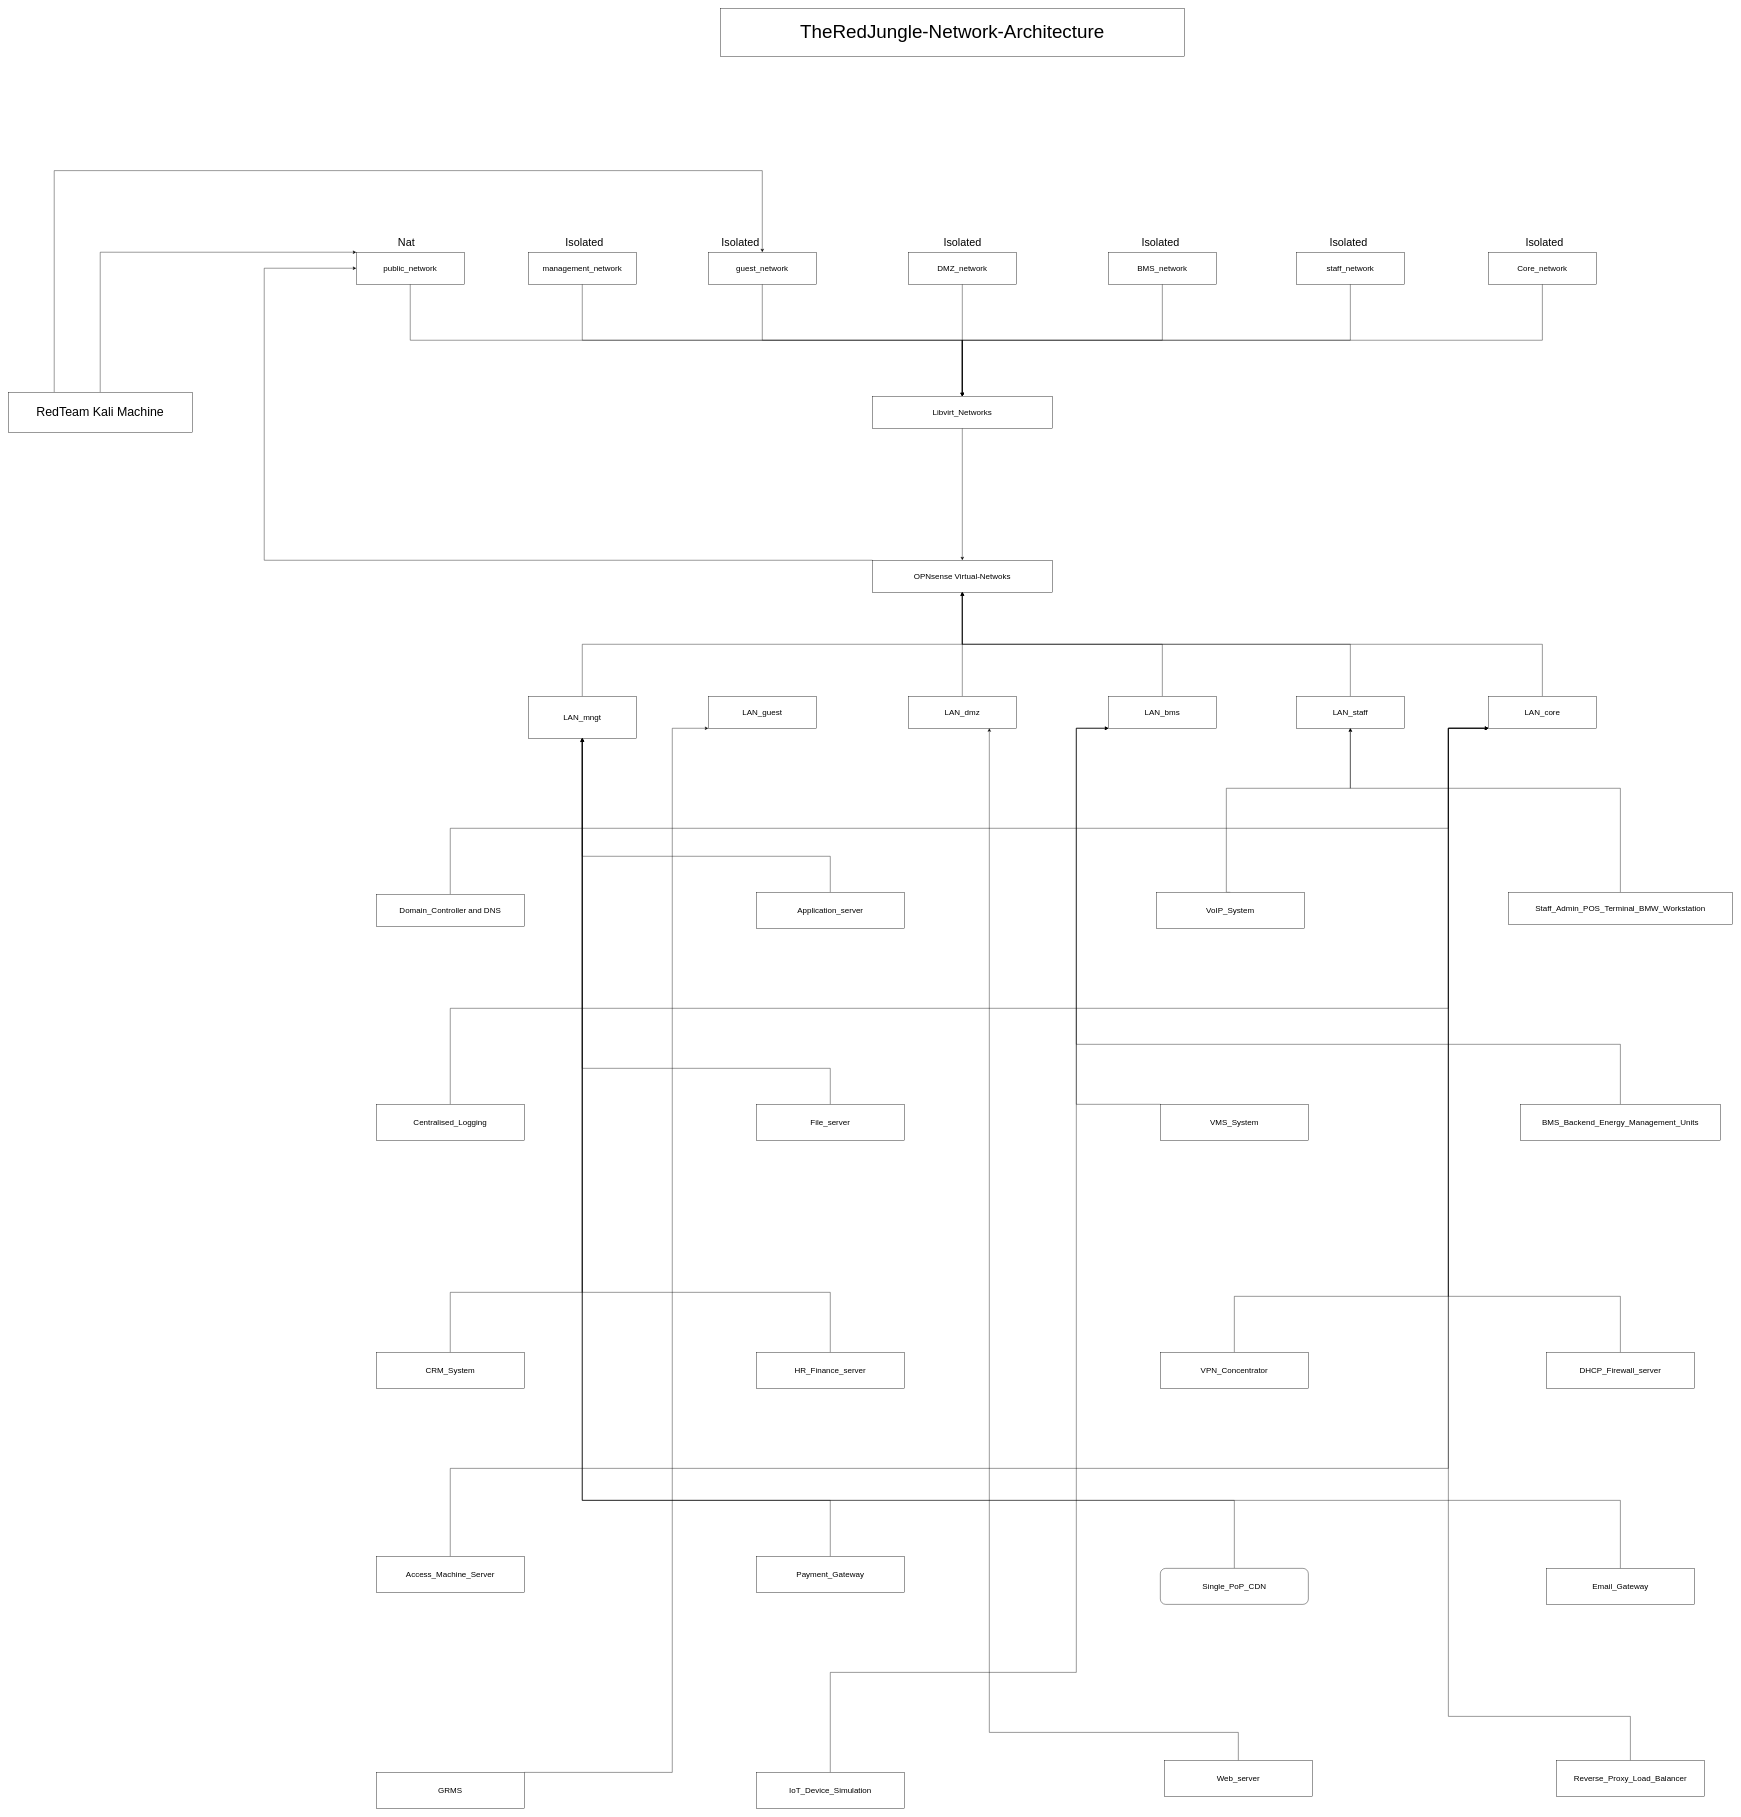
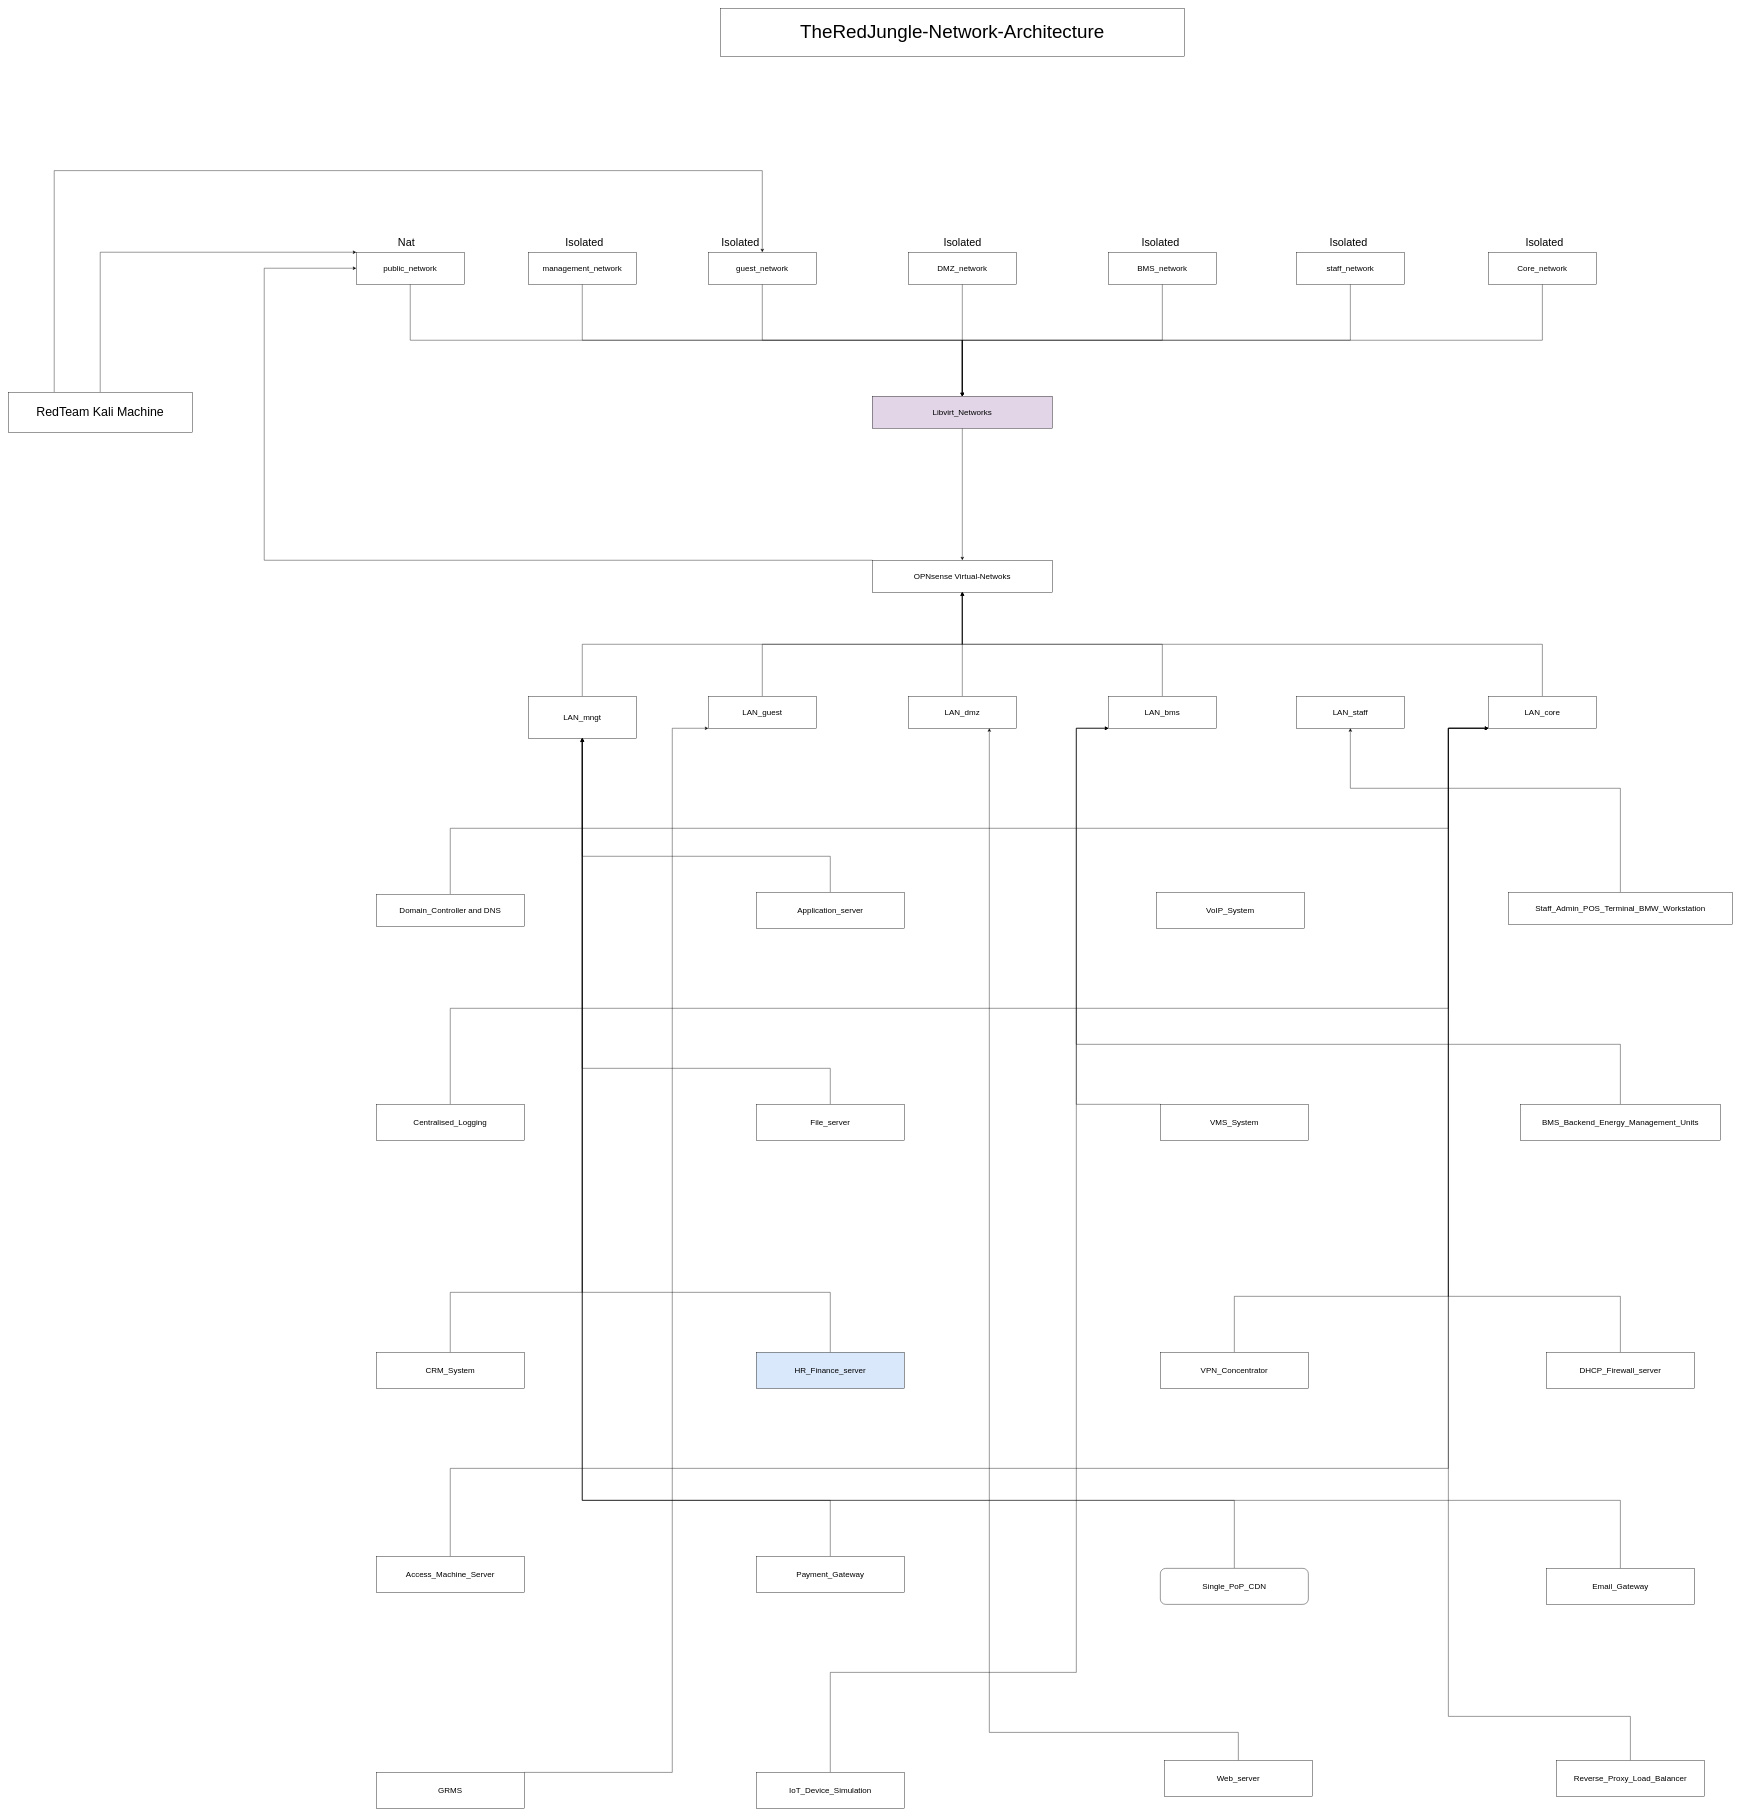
(962, 412) -> (962, 412)
none -> (762, 671)
(1350, 671) -> none
(1234, 788) -> none
(830, 1370) -> (830, 1370)
